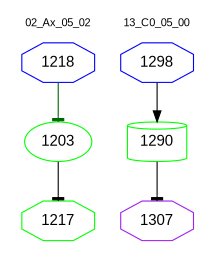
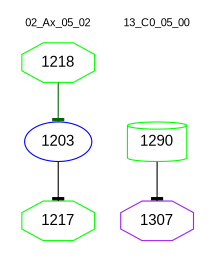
(58, 63) -> (58, 63)
(157, 63) -> none
(58, 142) -> (58, 142)
